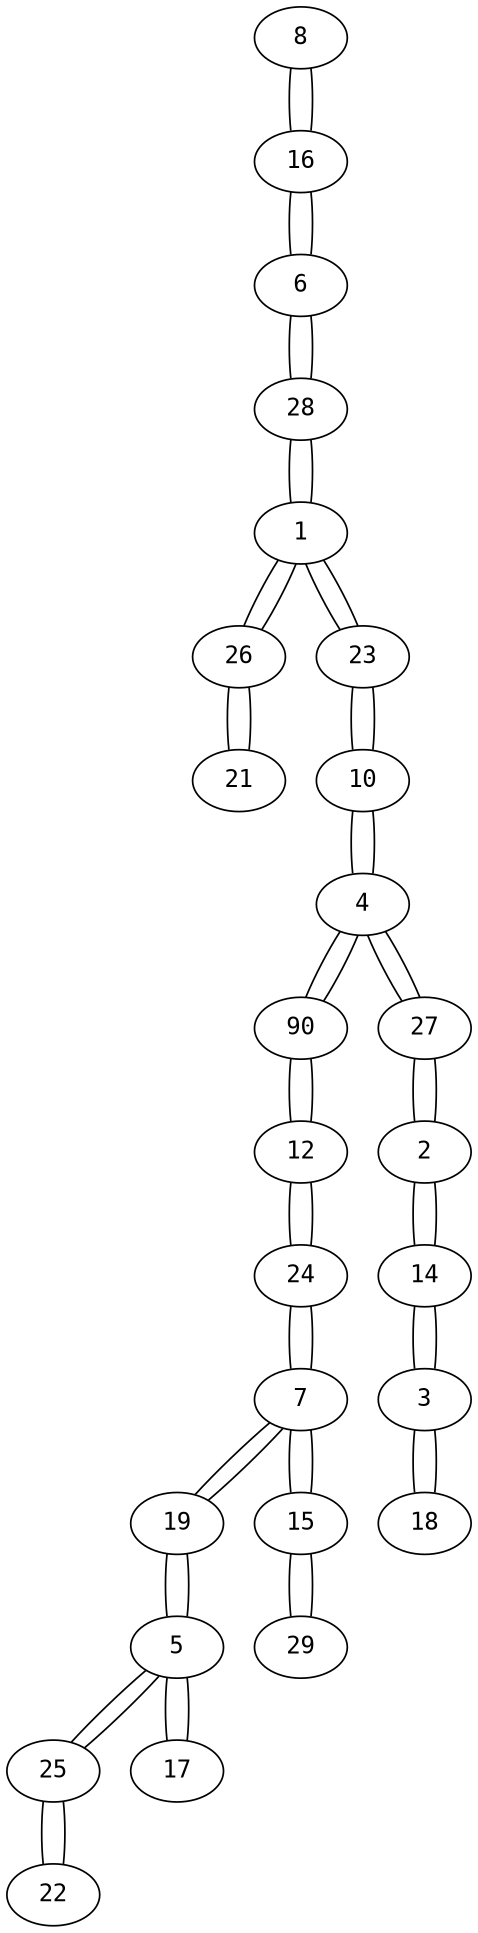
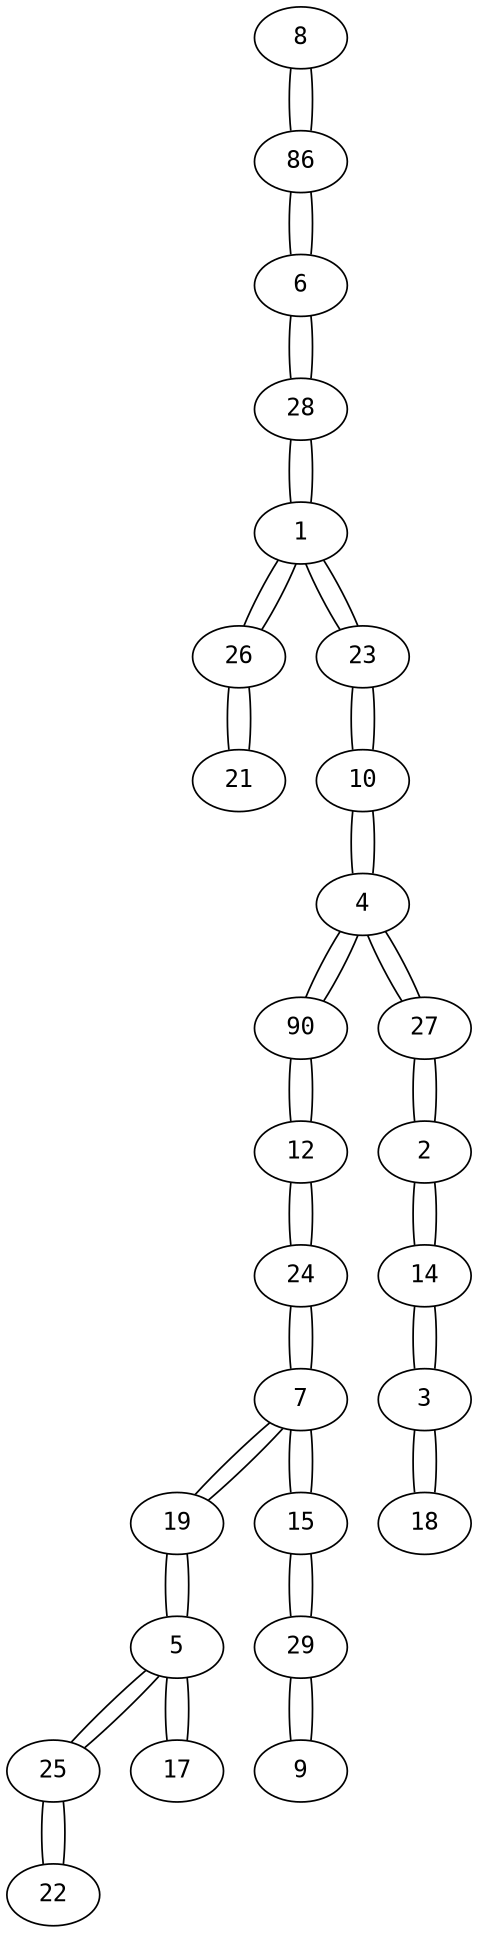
(301, 162) -> (301, 162)
none -> (301, 1771)
